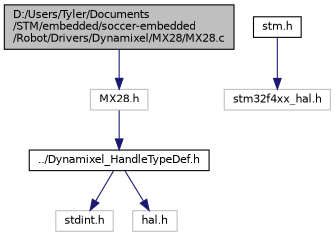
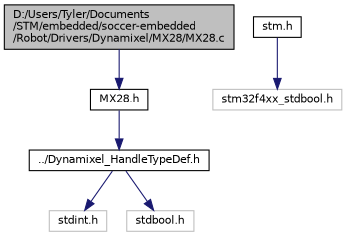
(119, 100) -> (119, 100)
(277, 100) -> (277, 100)
(155, 221) -> (160, 221)
